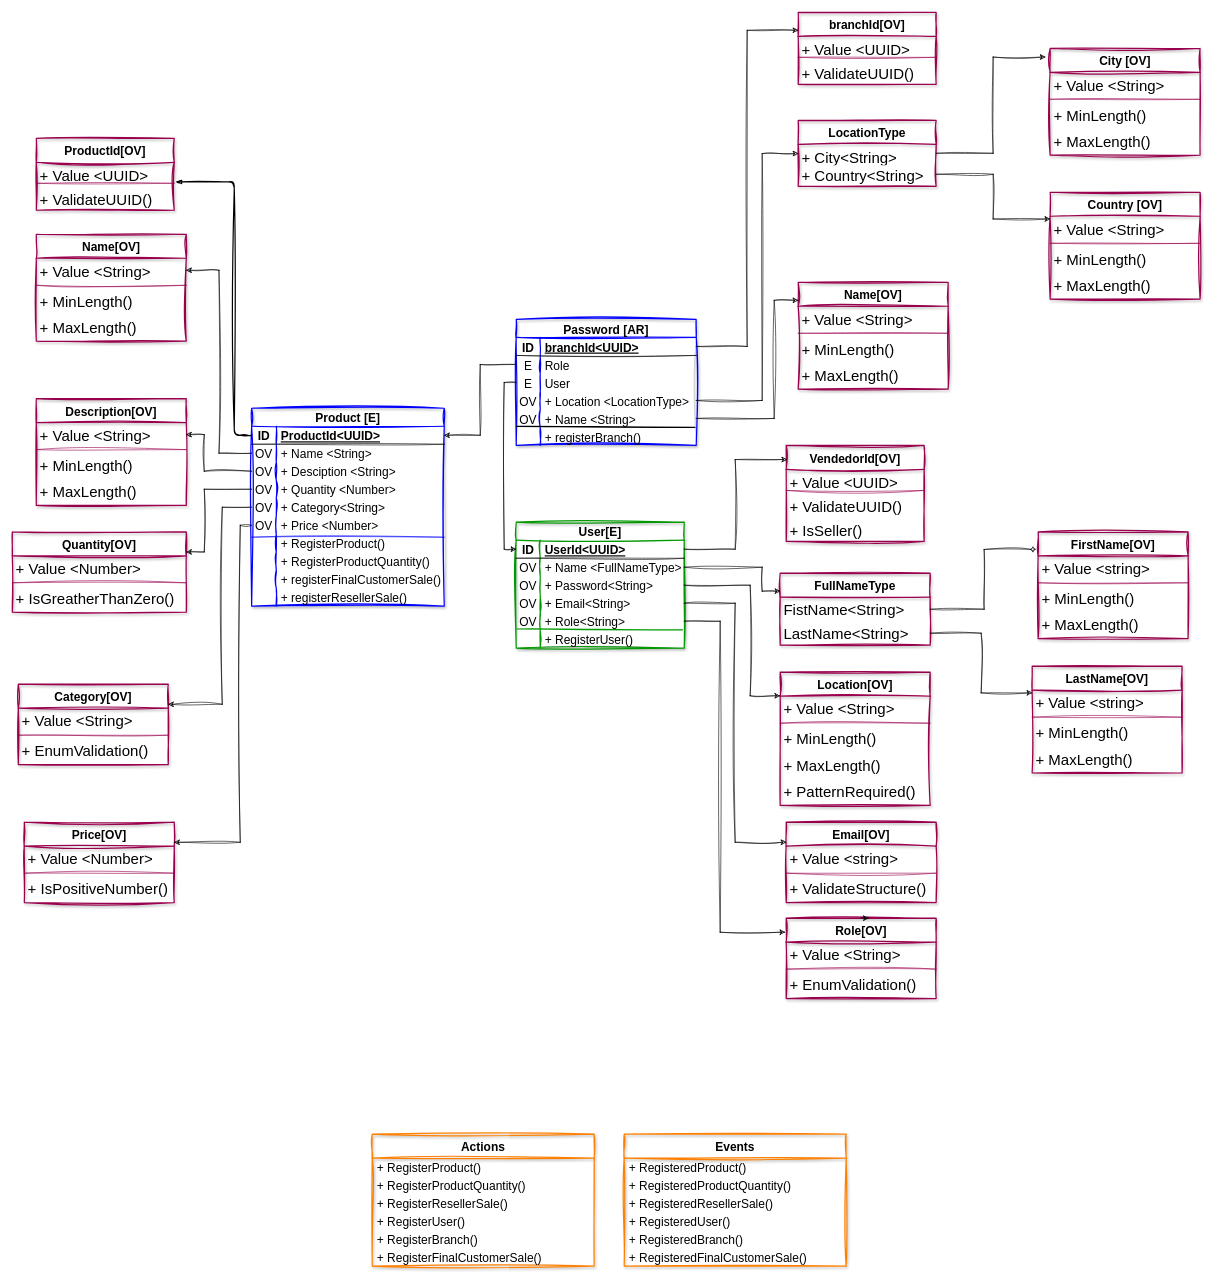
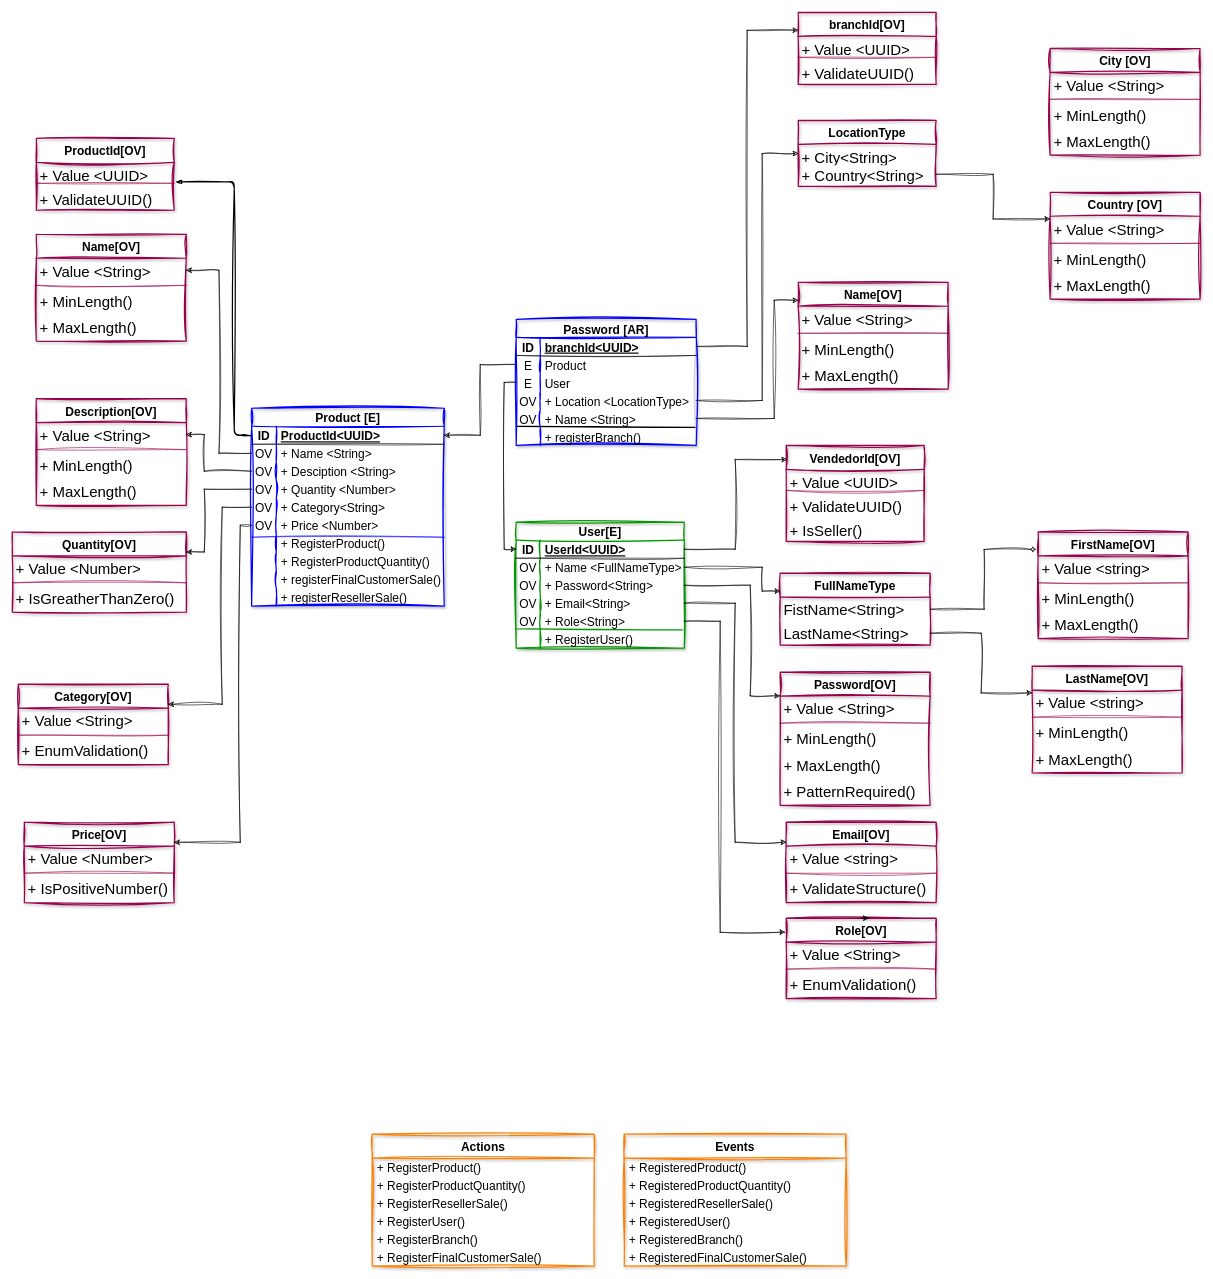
(993, 110) -> none
(557, 366) -> (568, 366)
(855, 685) -> (855, 685)
